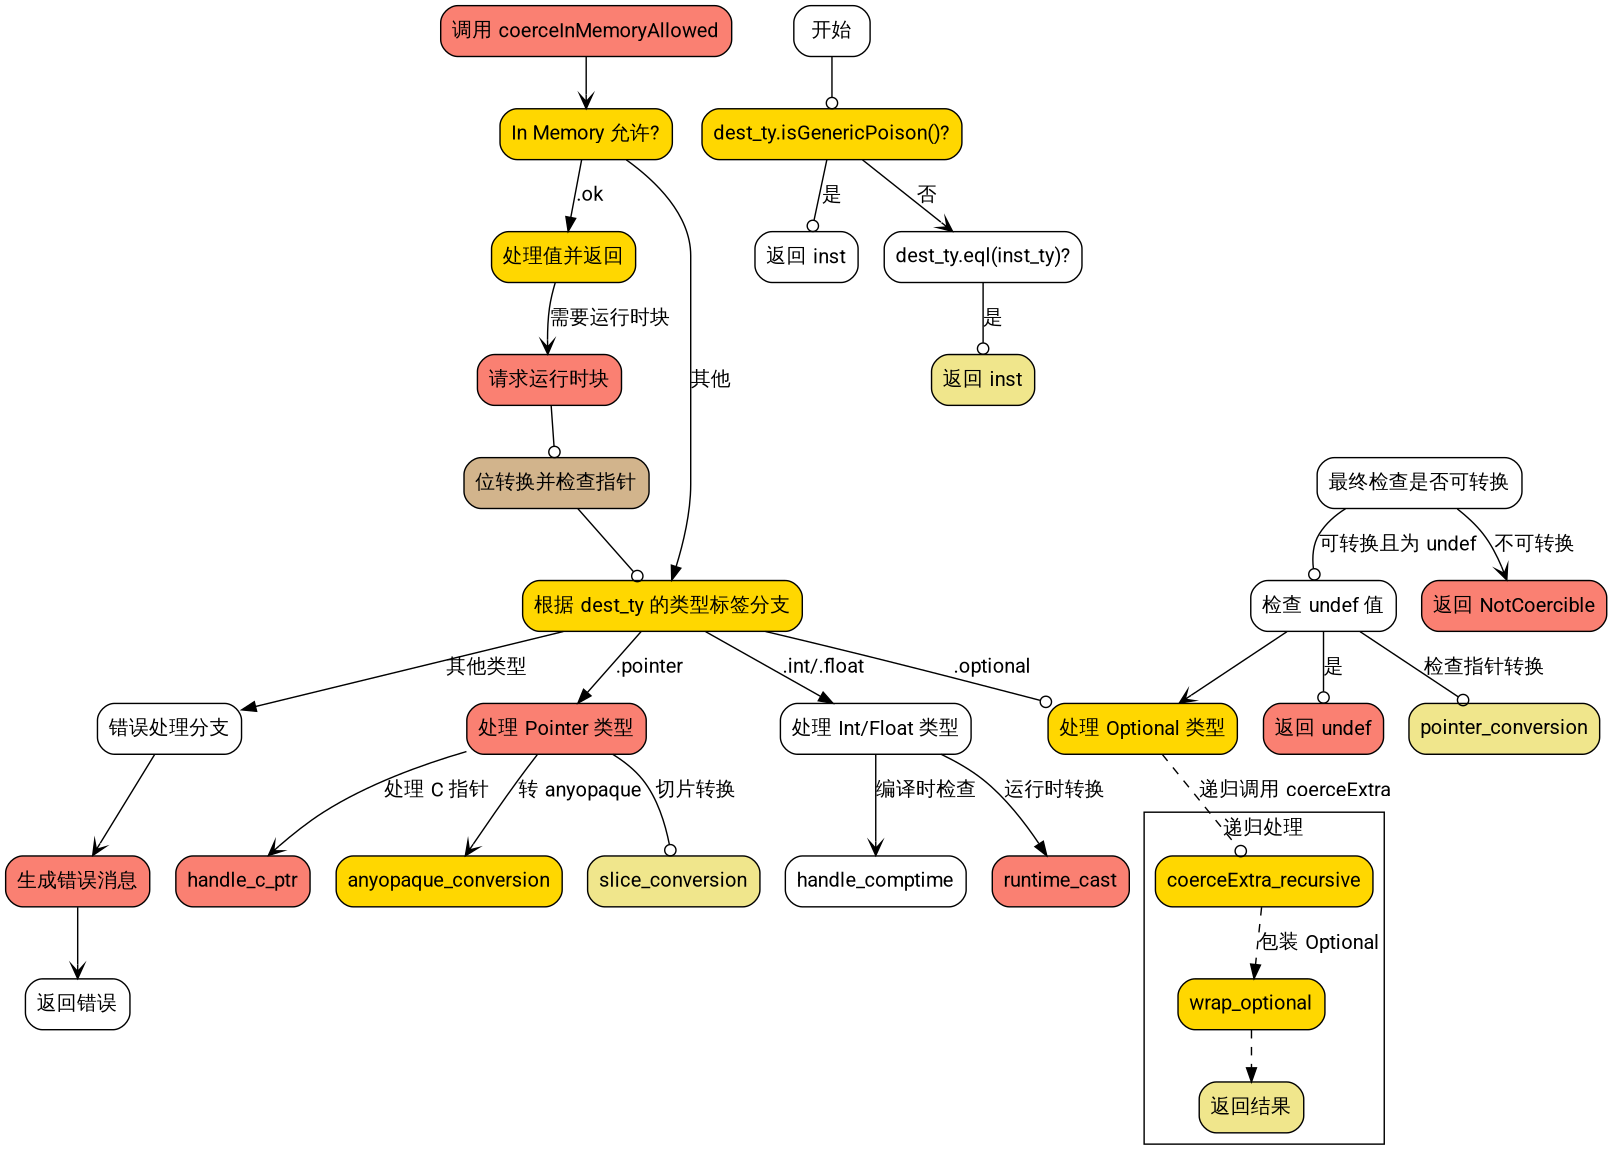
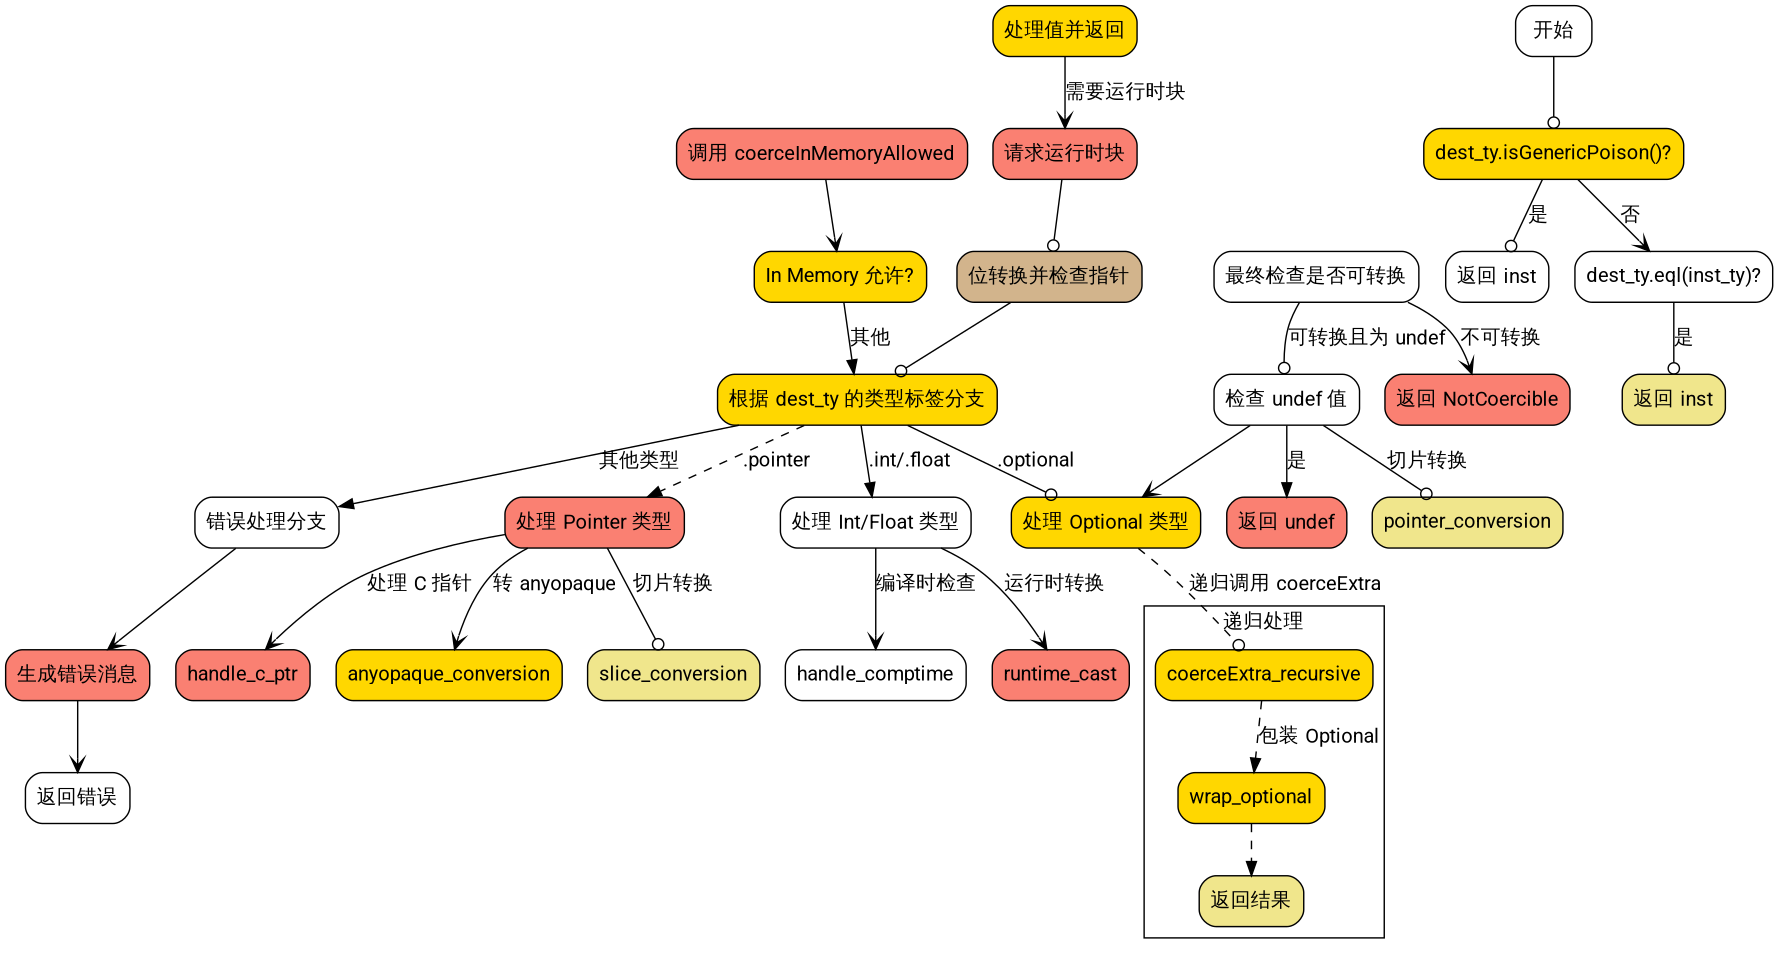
(576, 189) -> none
(614, 662) -> (732, 458)
(1324, 662) -> (1287, 454)
(1485, 667) -> (1428, 461)
(997, 792) -> (997, 585)
